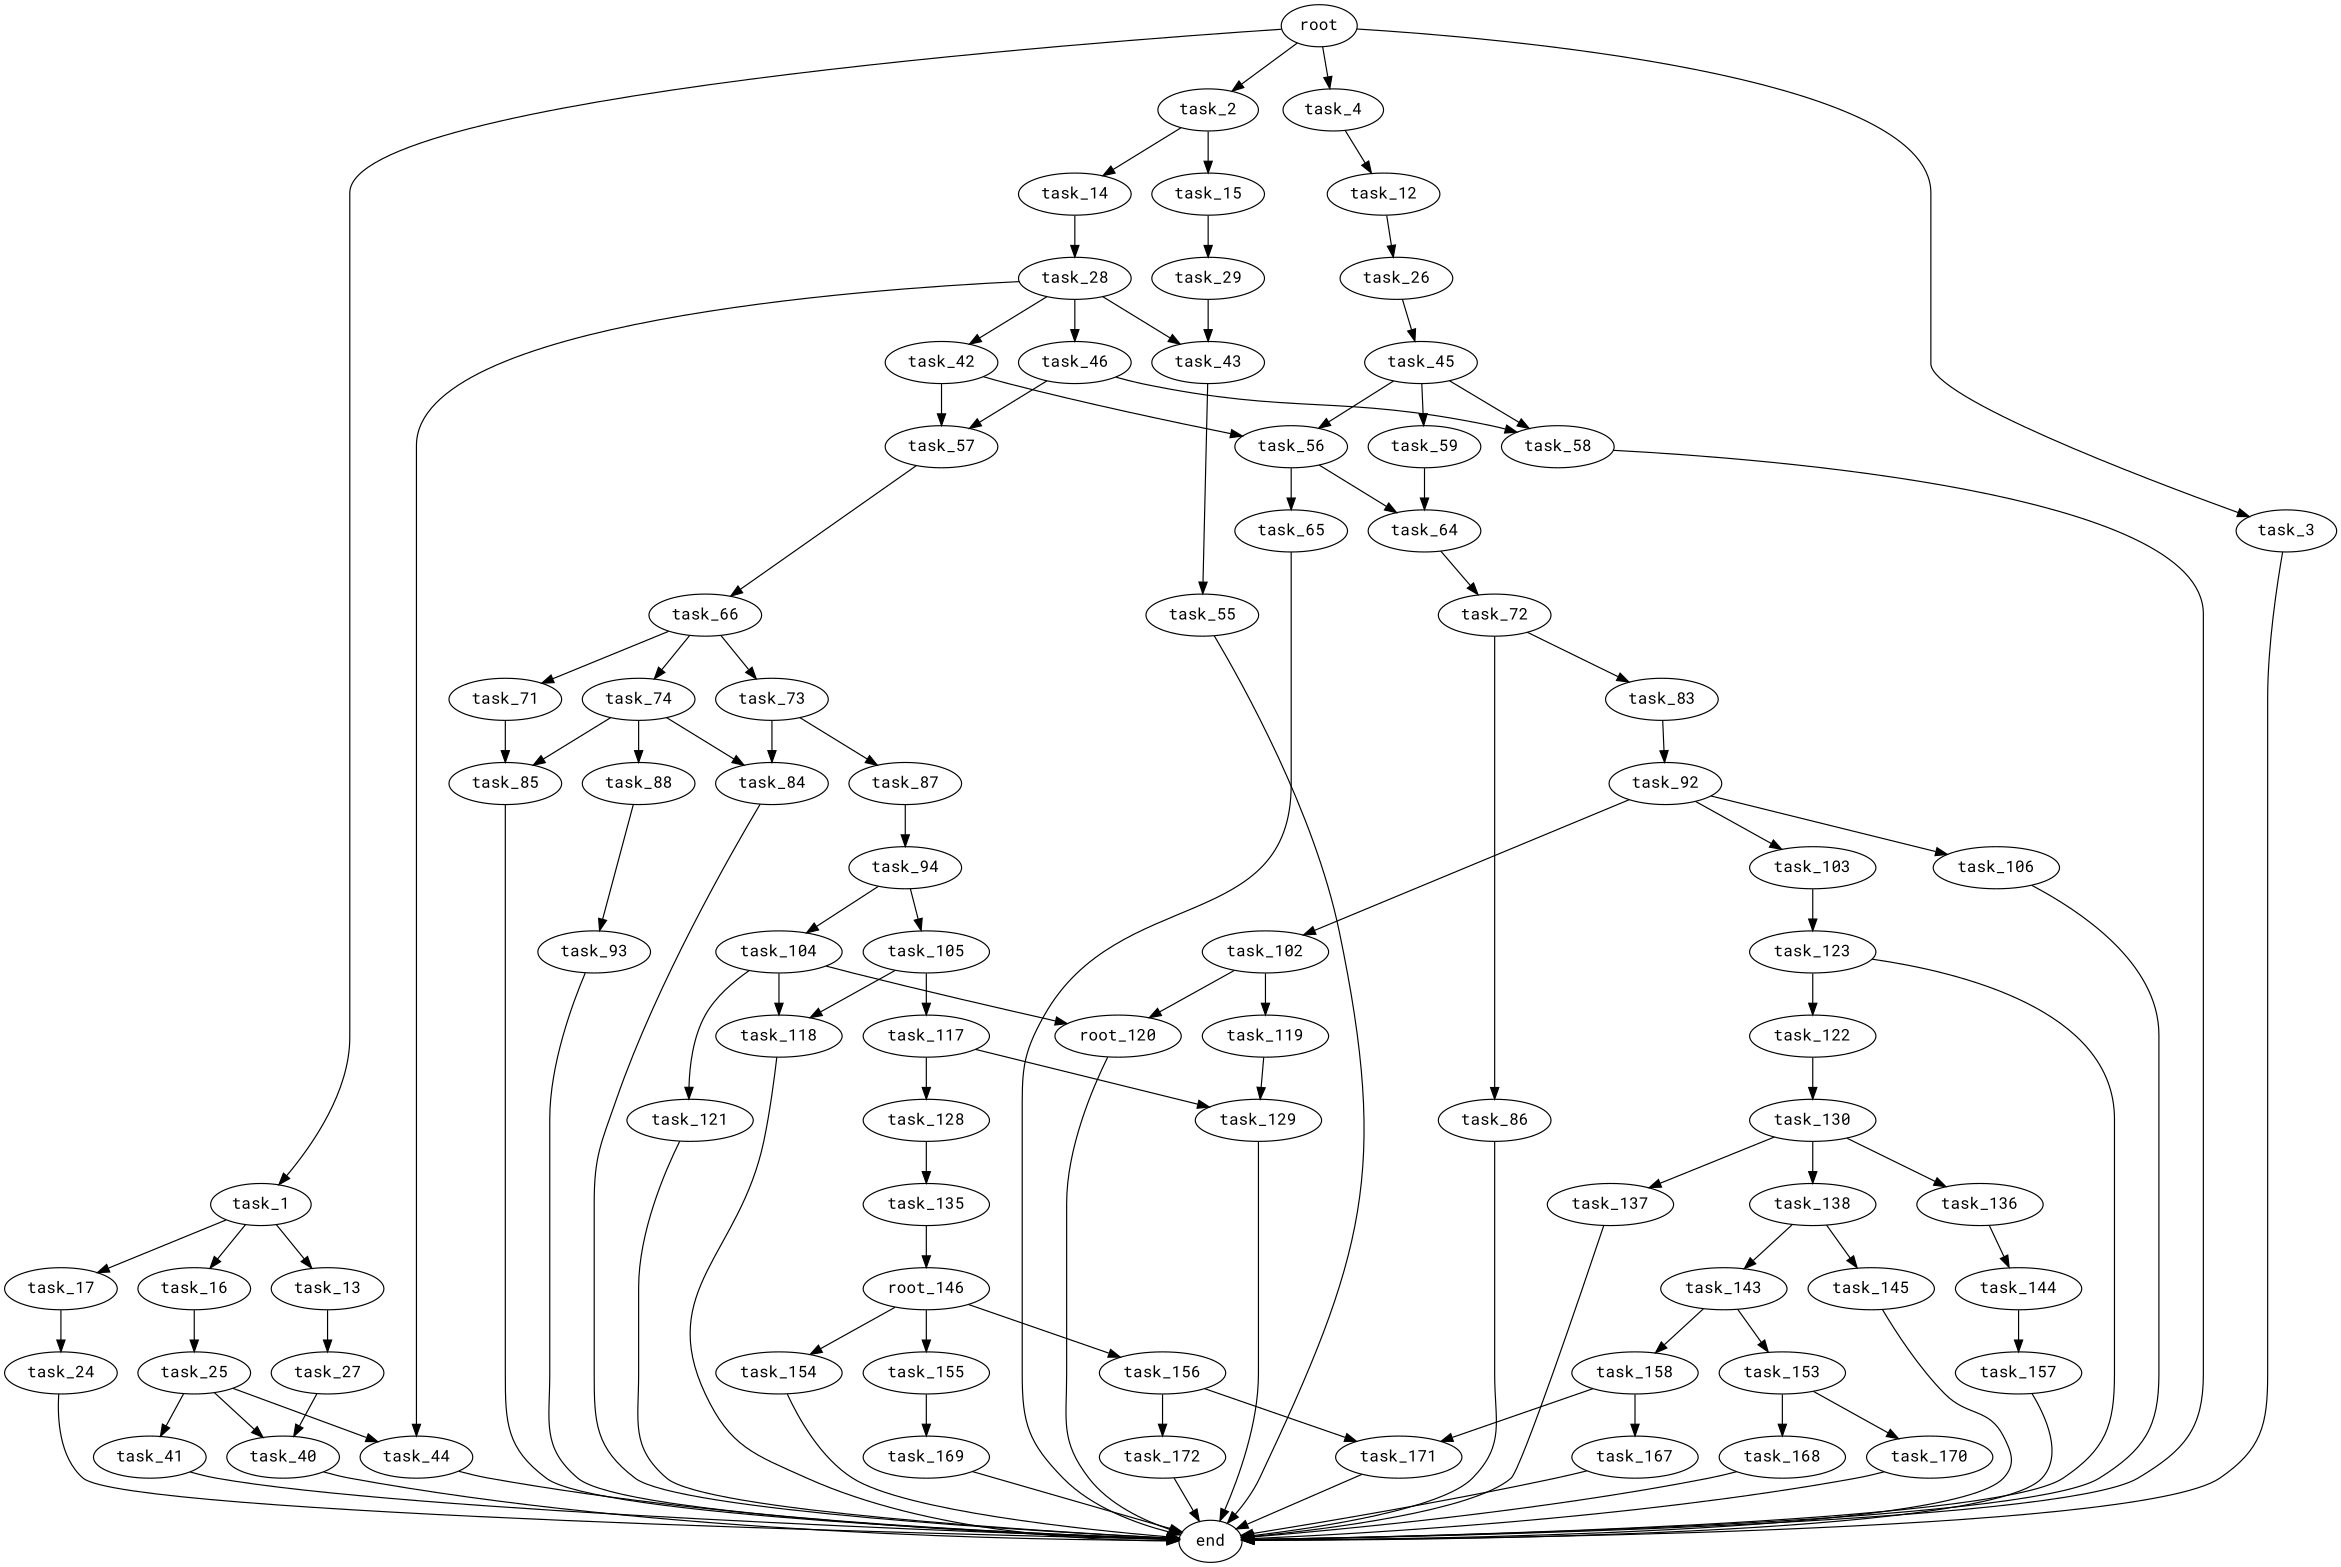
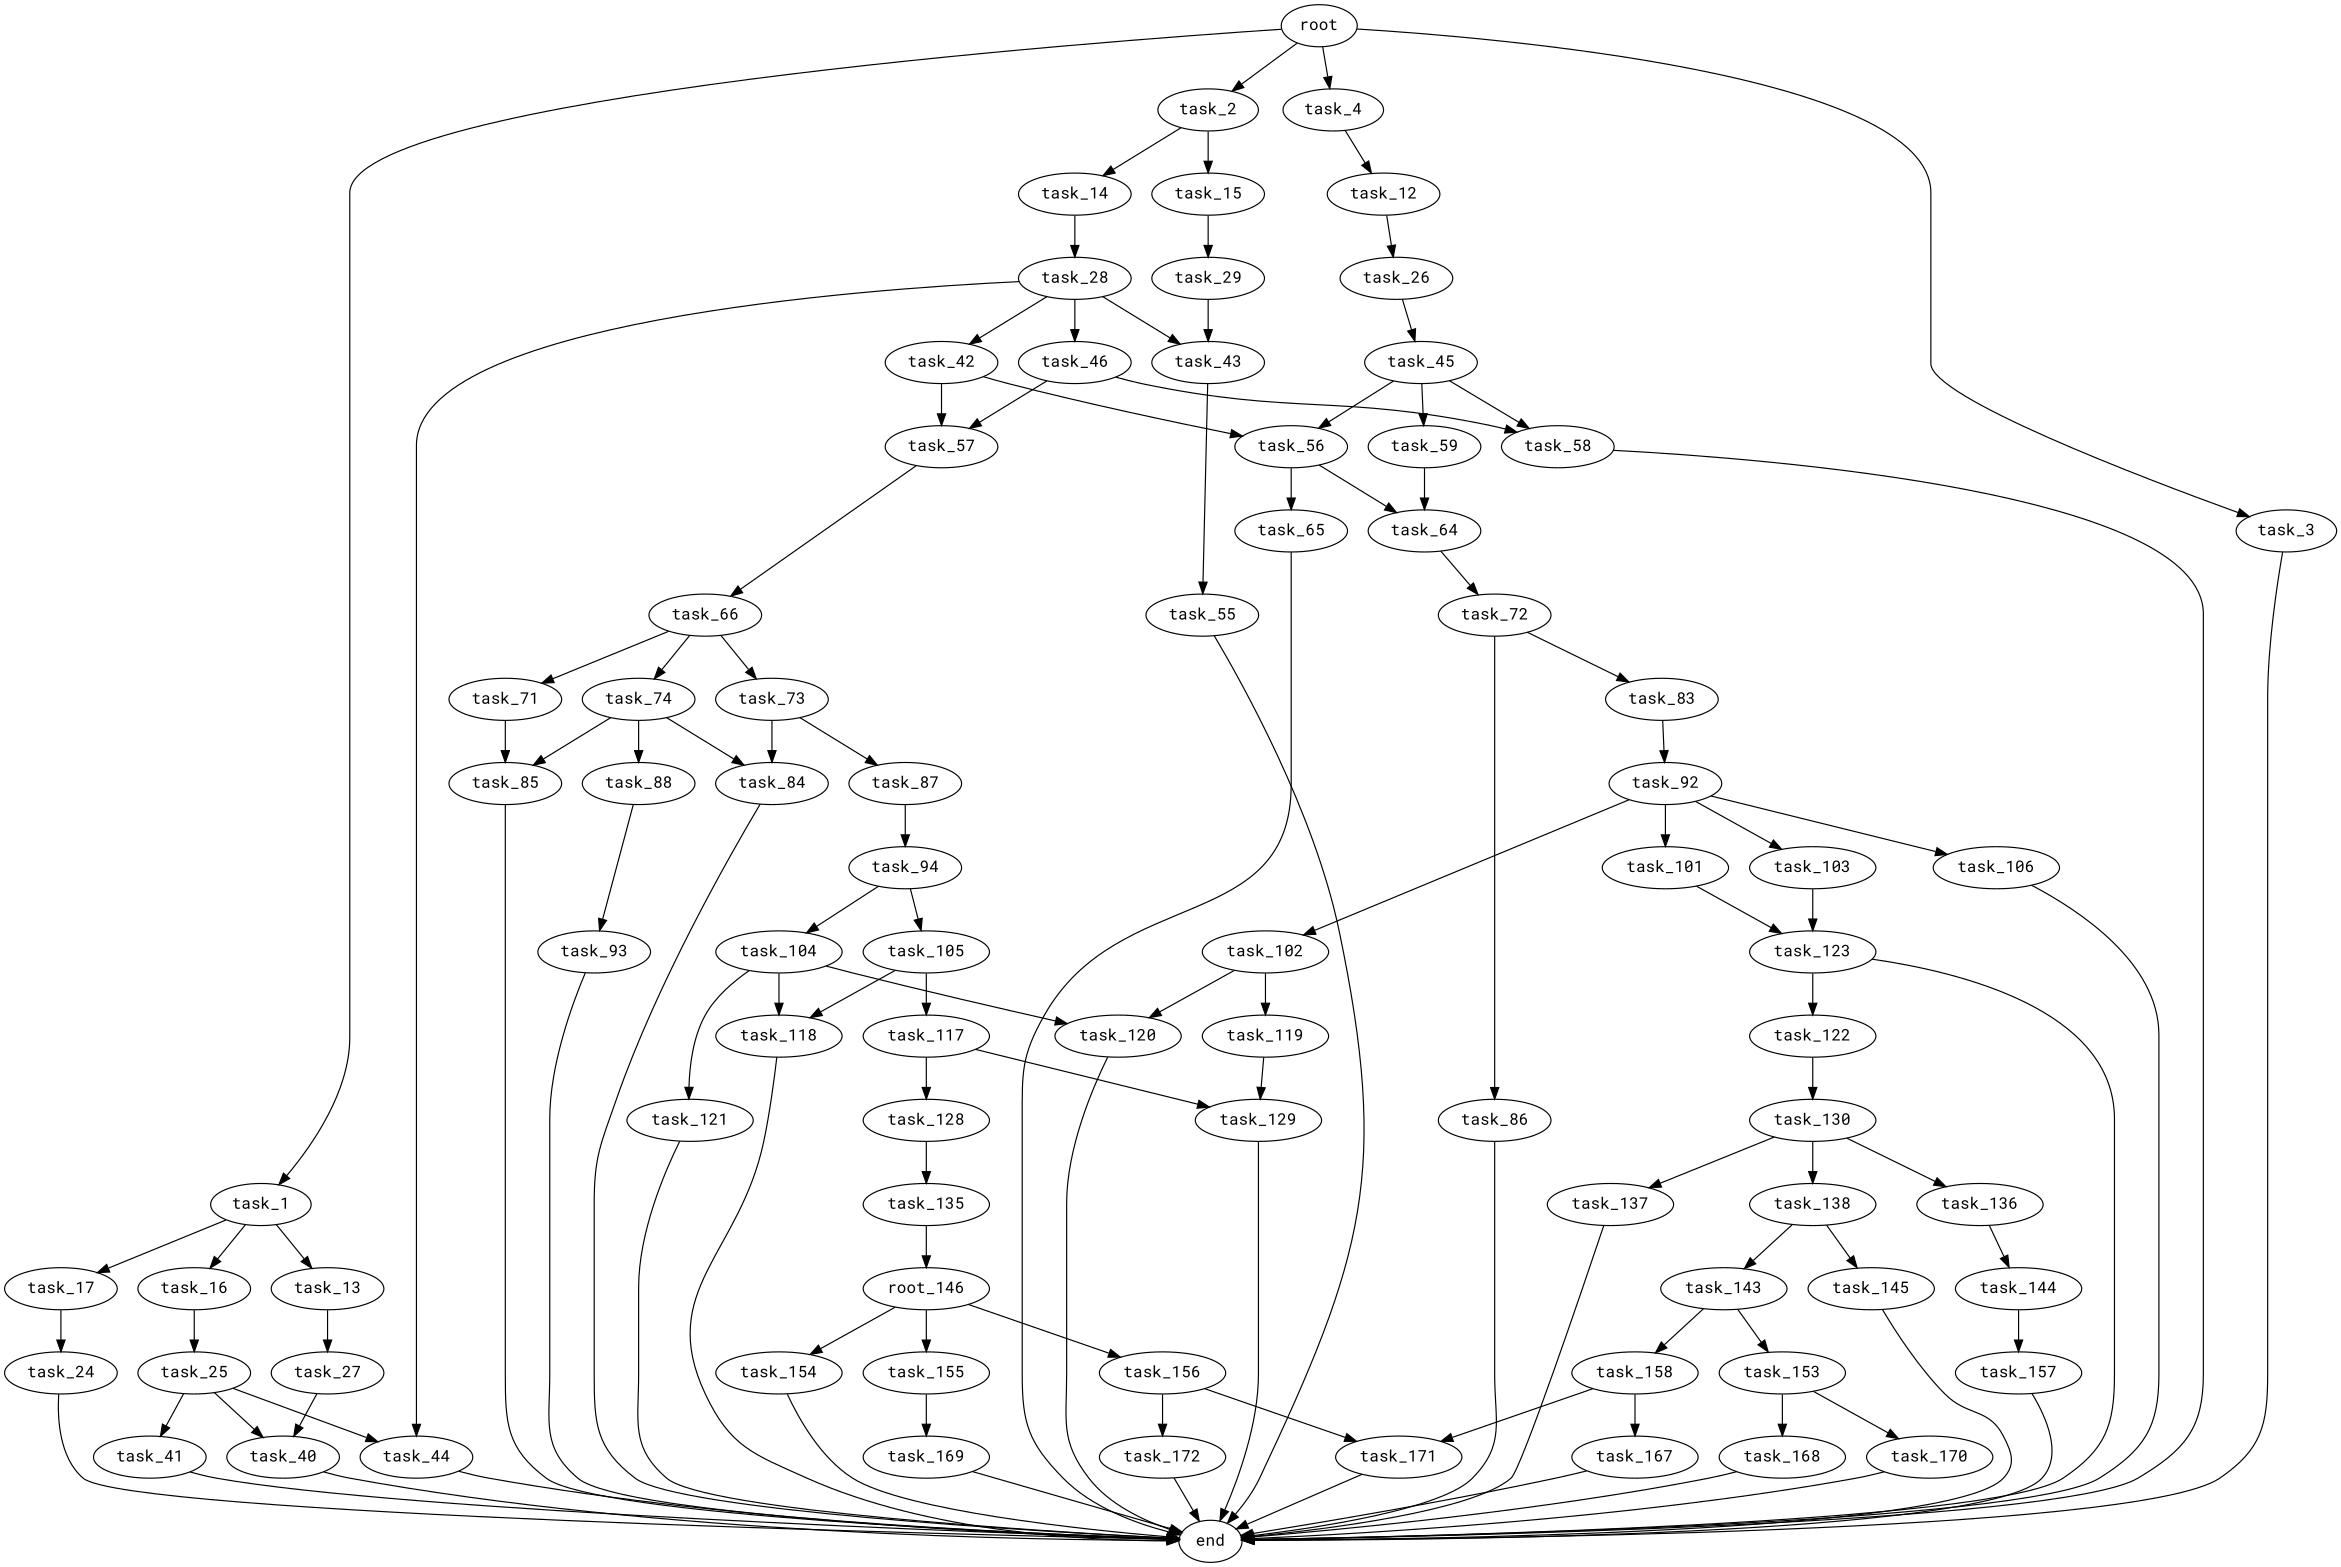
none -> (1665, 868)
(1118, 1036) -> (1118, 1036)
